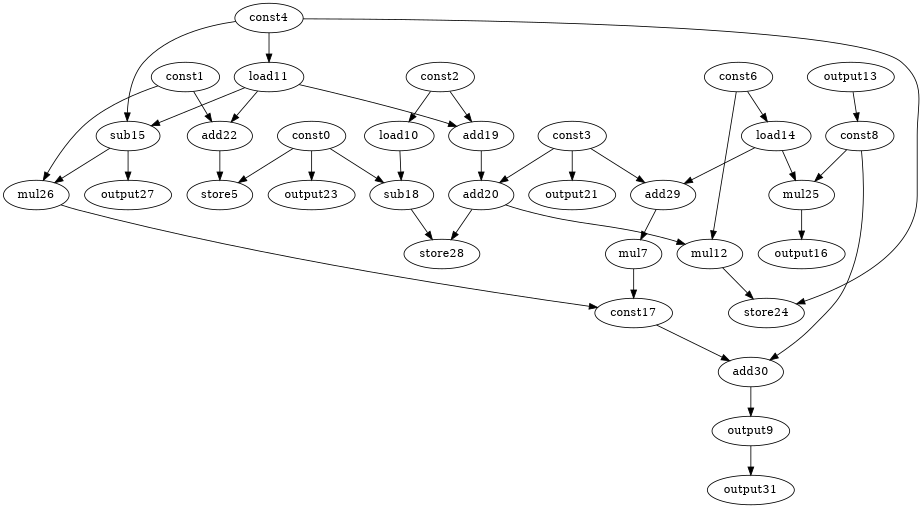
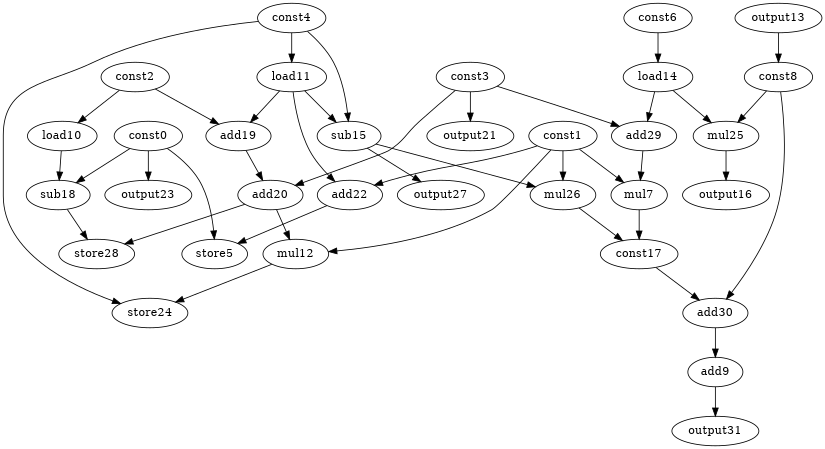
(726, 154) -> (457, 226)
none -> (598, 163)
(751, 431) -> (715, 372)
